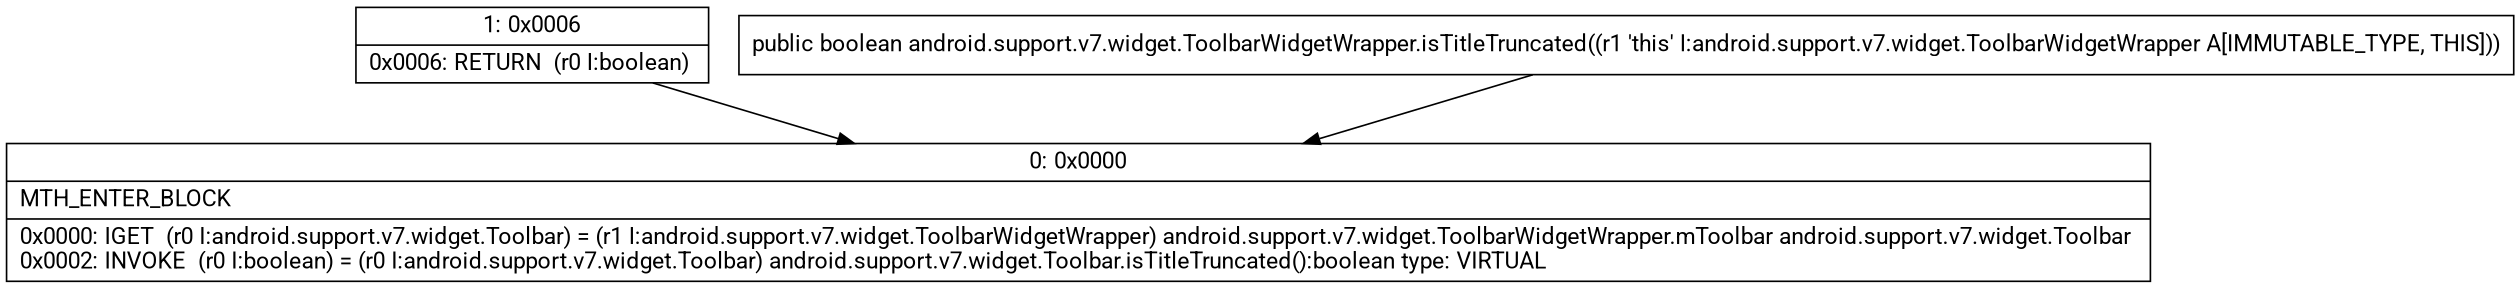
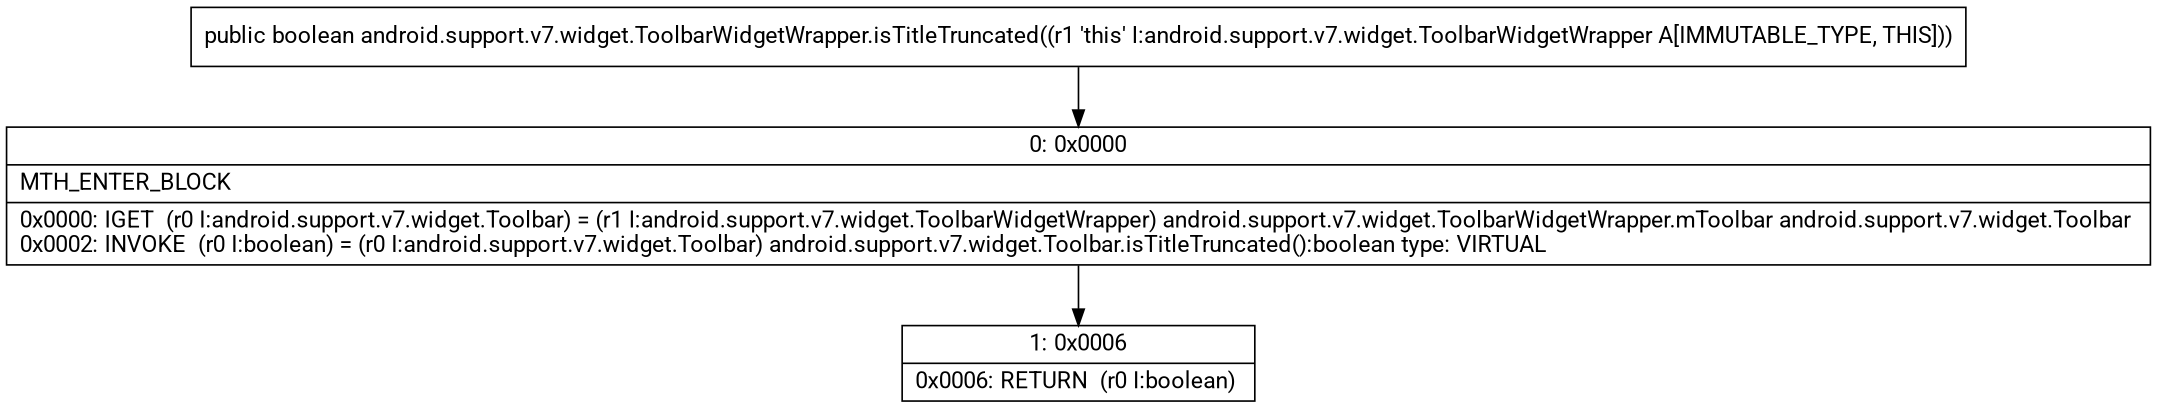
(745, 111) -> (1078, 287)
